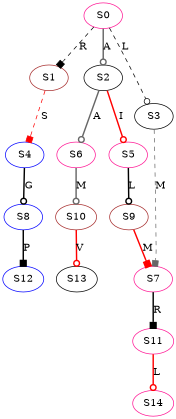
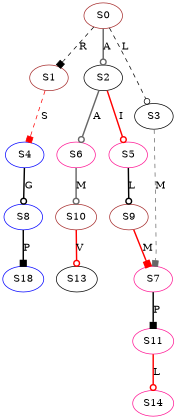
(103, 16) -> (103, 16)
(23, 279) -> (23, 279)
(157, 310) -> (157, 310)
